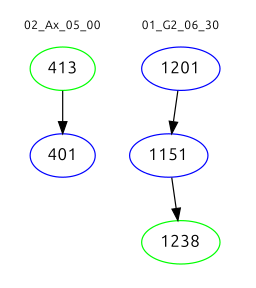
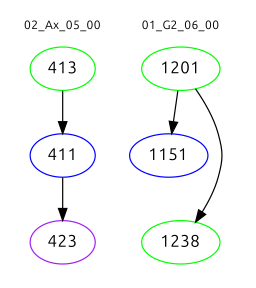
(181, 26) -> (181, 26)
(181, 69) -> (181, 69)
(63, 156) -> (63, 156)
(174, 193) -> (222, 149)
none -> (63, 242)
